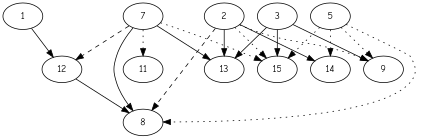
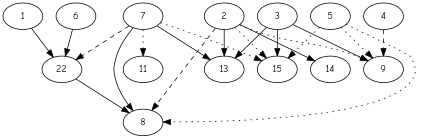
none -> (76, 16)
none -> (384, 16)
(330, 38) -> none
(62, 69) -> (62, 69)
